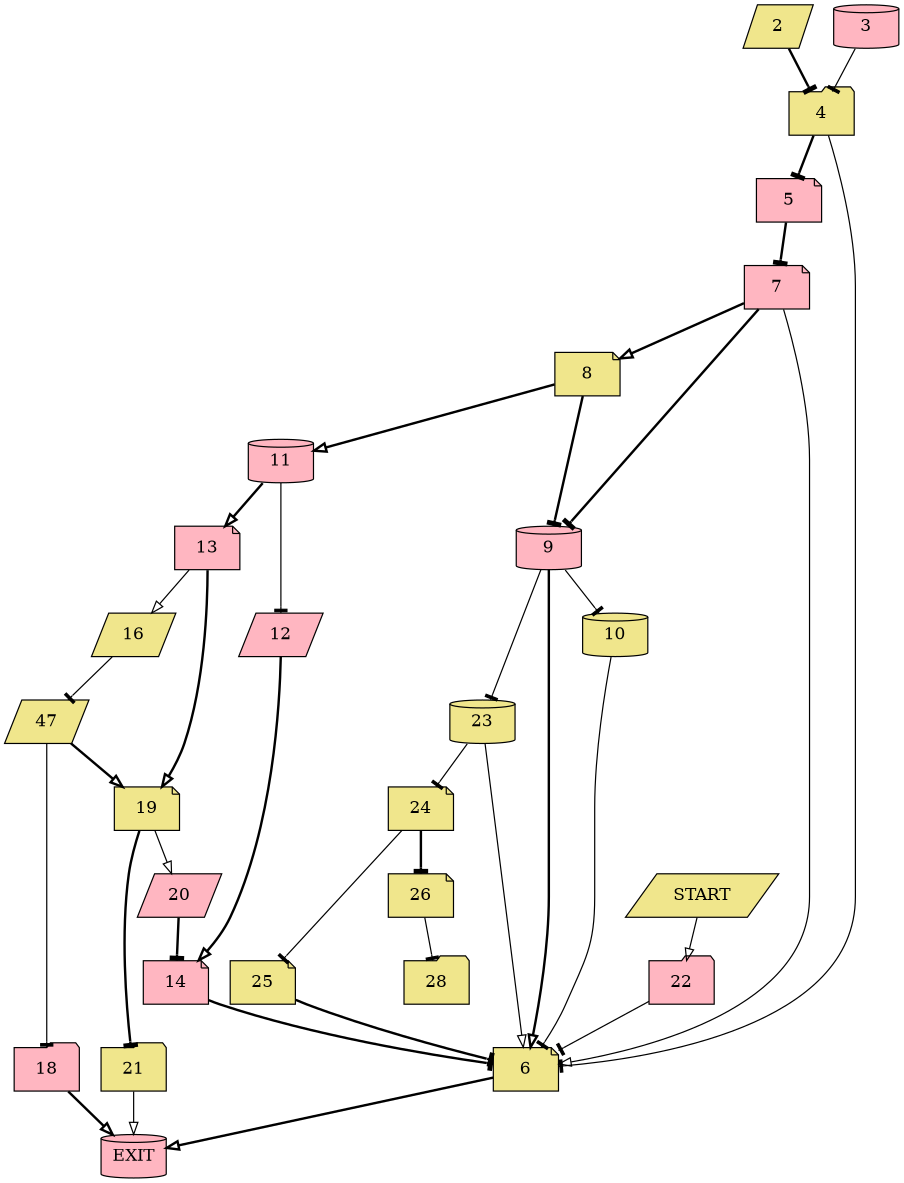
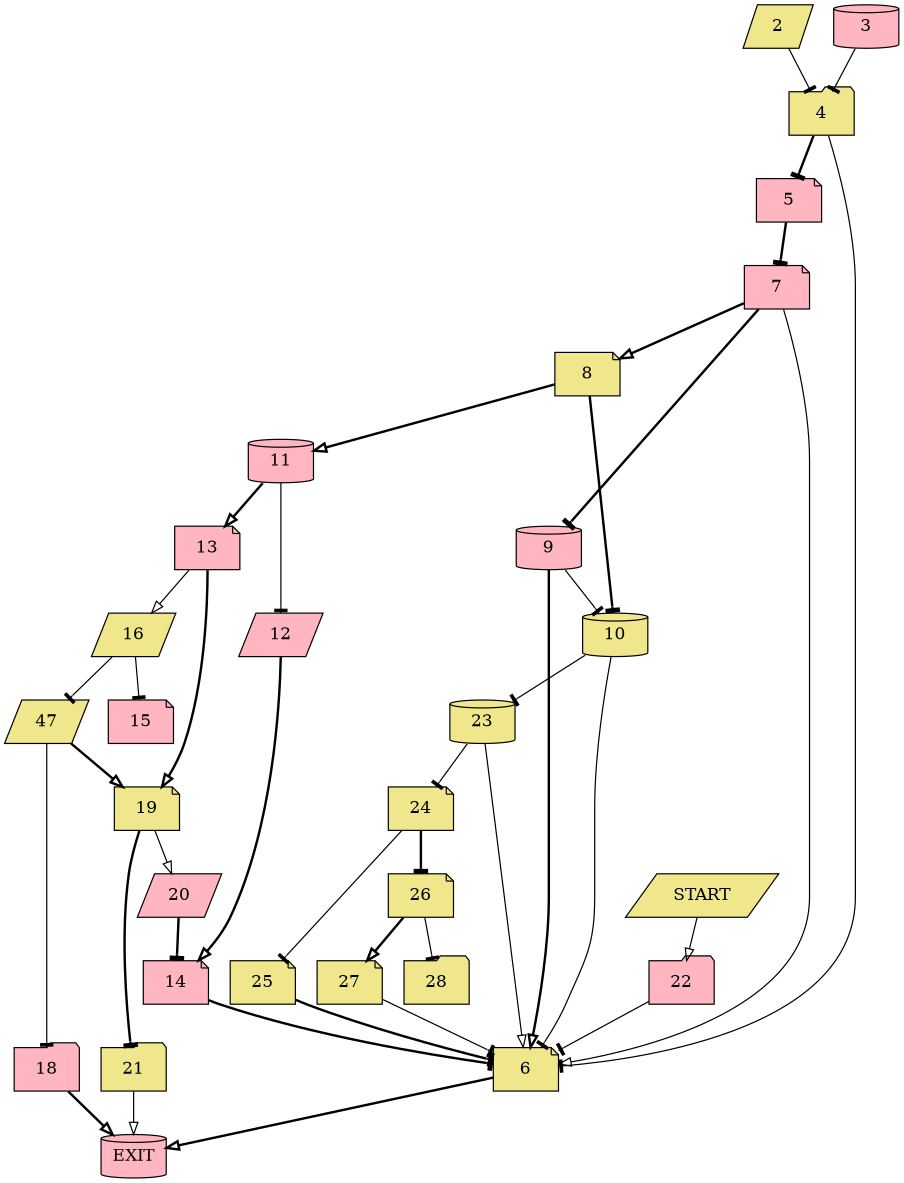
(799, 67) -> (799, 67)
(569, 458) -> (601, 501)
(517, 632) -> (556, 673)
none -> (141, 722)
none -> (350, 982)
